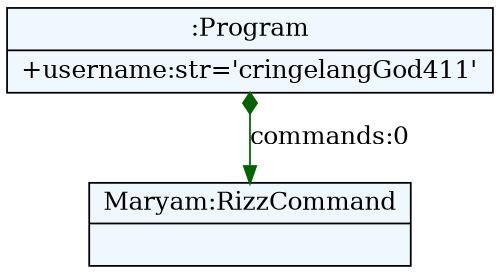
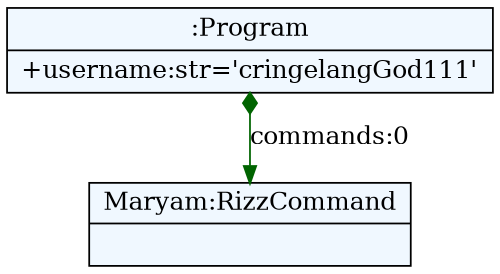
(250, 71) -> (250, 71)
